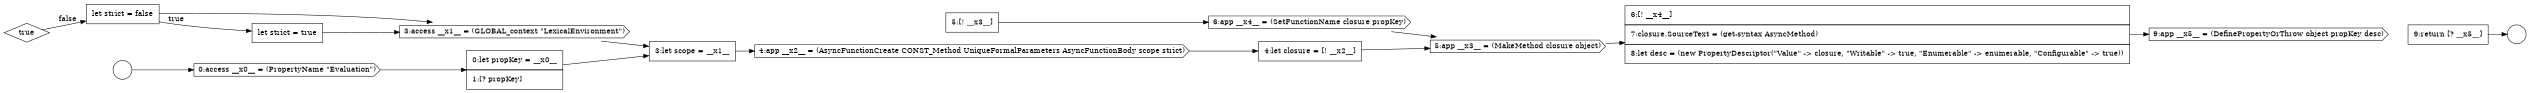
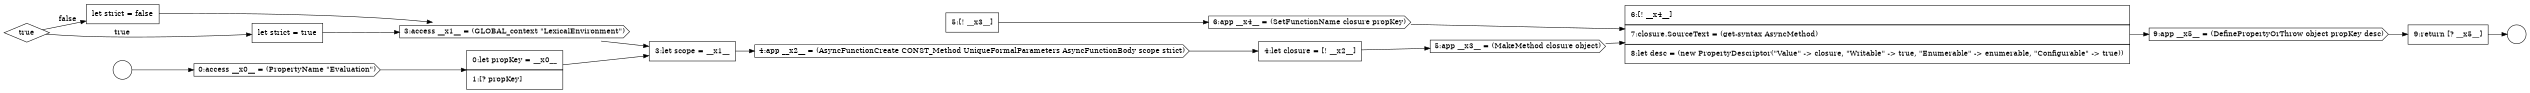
(203, 27) -> (146, 37)
(1411, 34) -> (1515, 27)
none -> (2395, 34)
